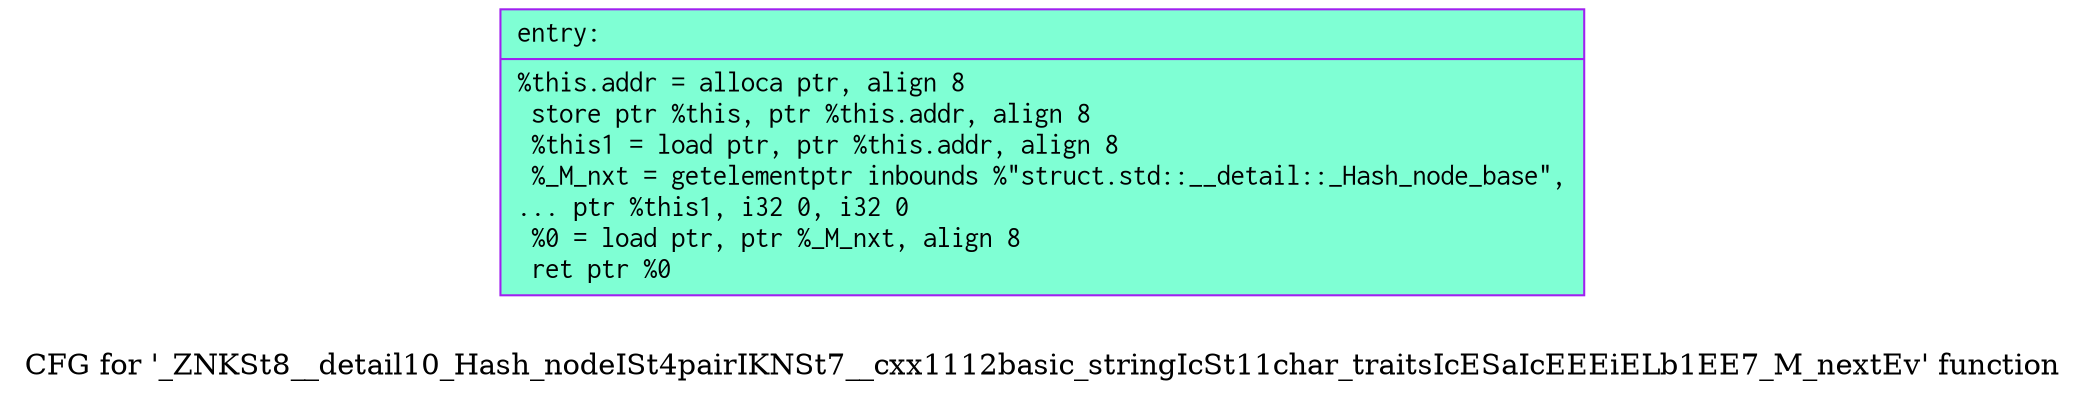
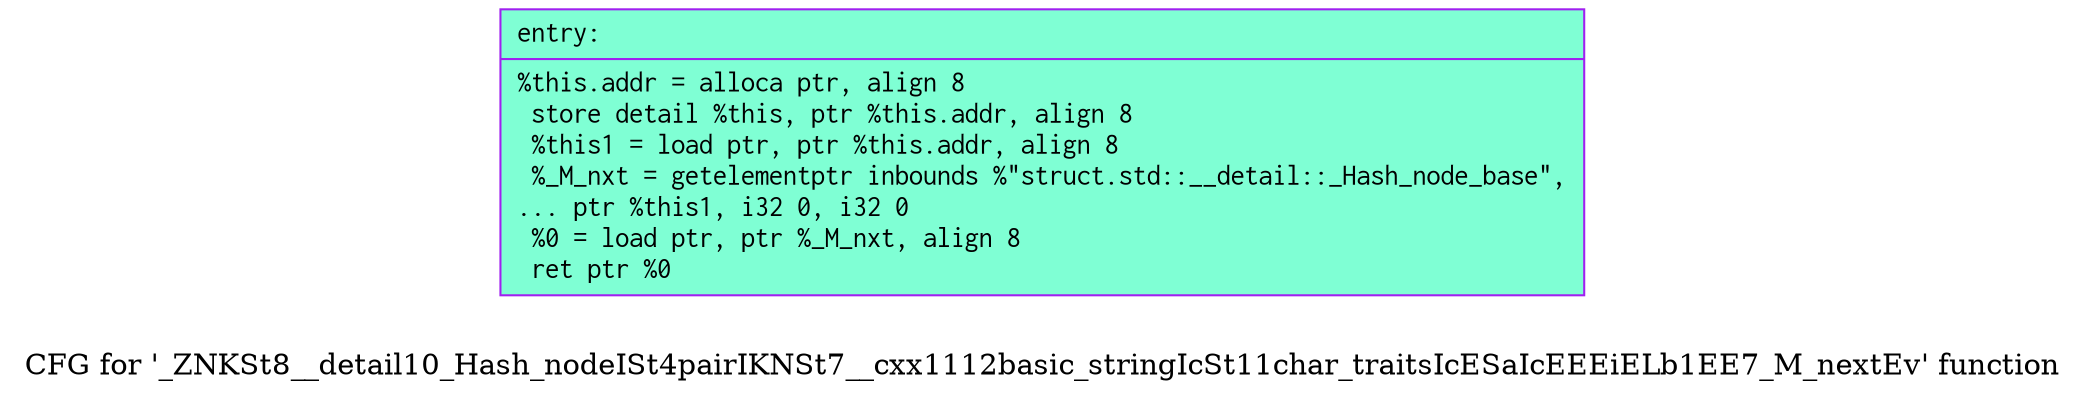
(804, 114) -> (826, 114)
